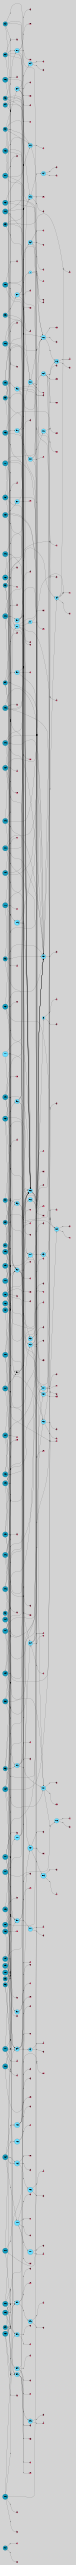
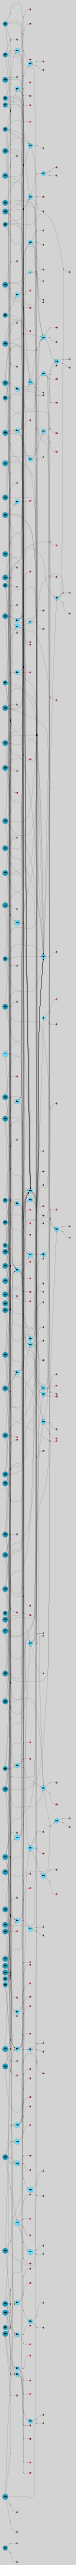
(17, 1372) -> (17, 1372)
